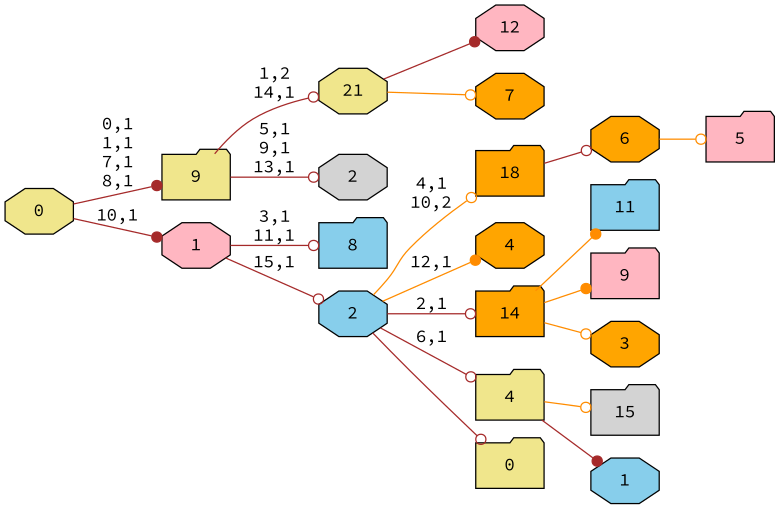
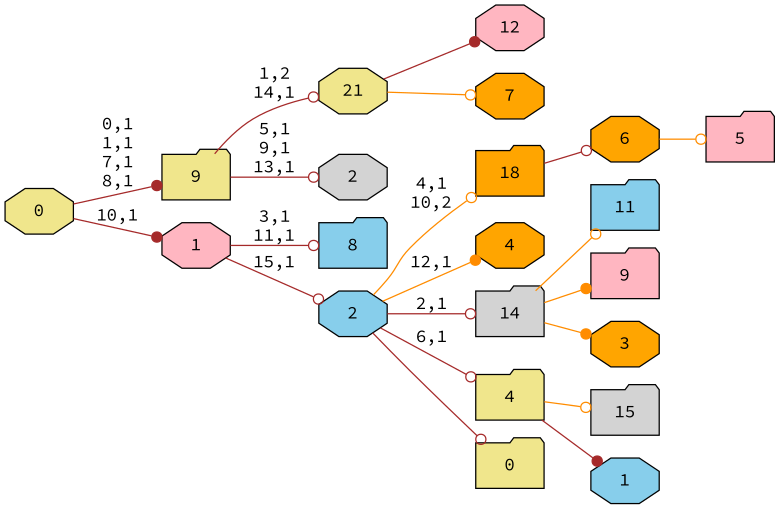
(564, 264) -> (564, 264)
(510, 314) -> (510, 314)
(563, 328) -> (563, 328)
